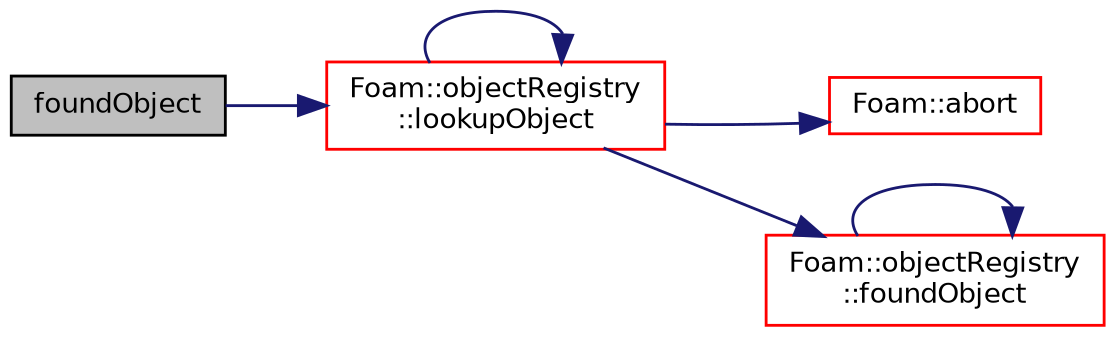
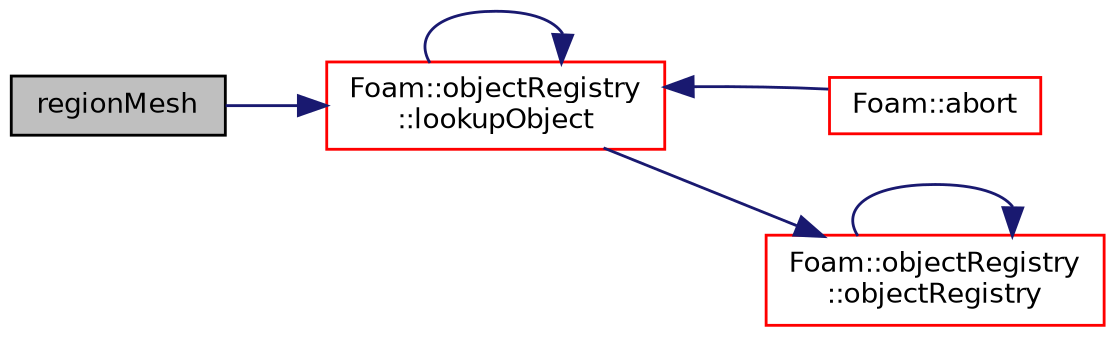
(118, 106) -> (118, 106)
(732, 125) -> (761, 87)
(935, 280) -> (935, 280)
